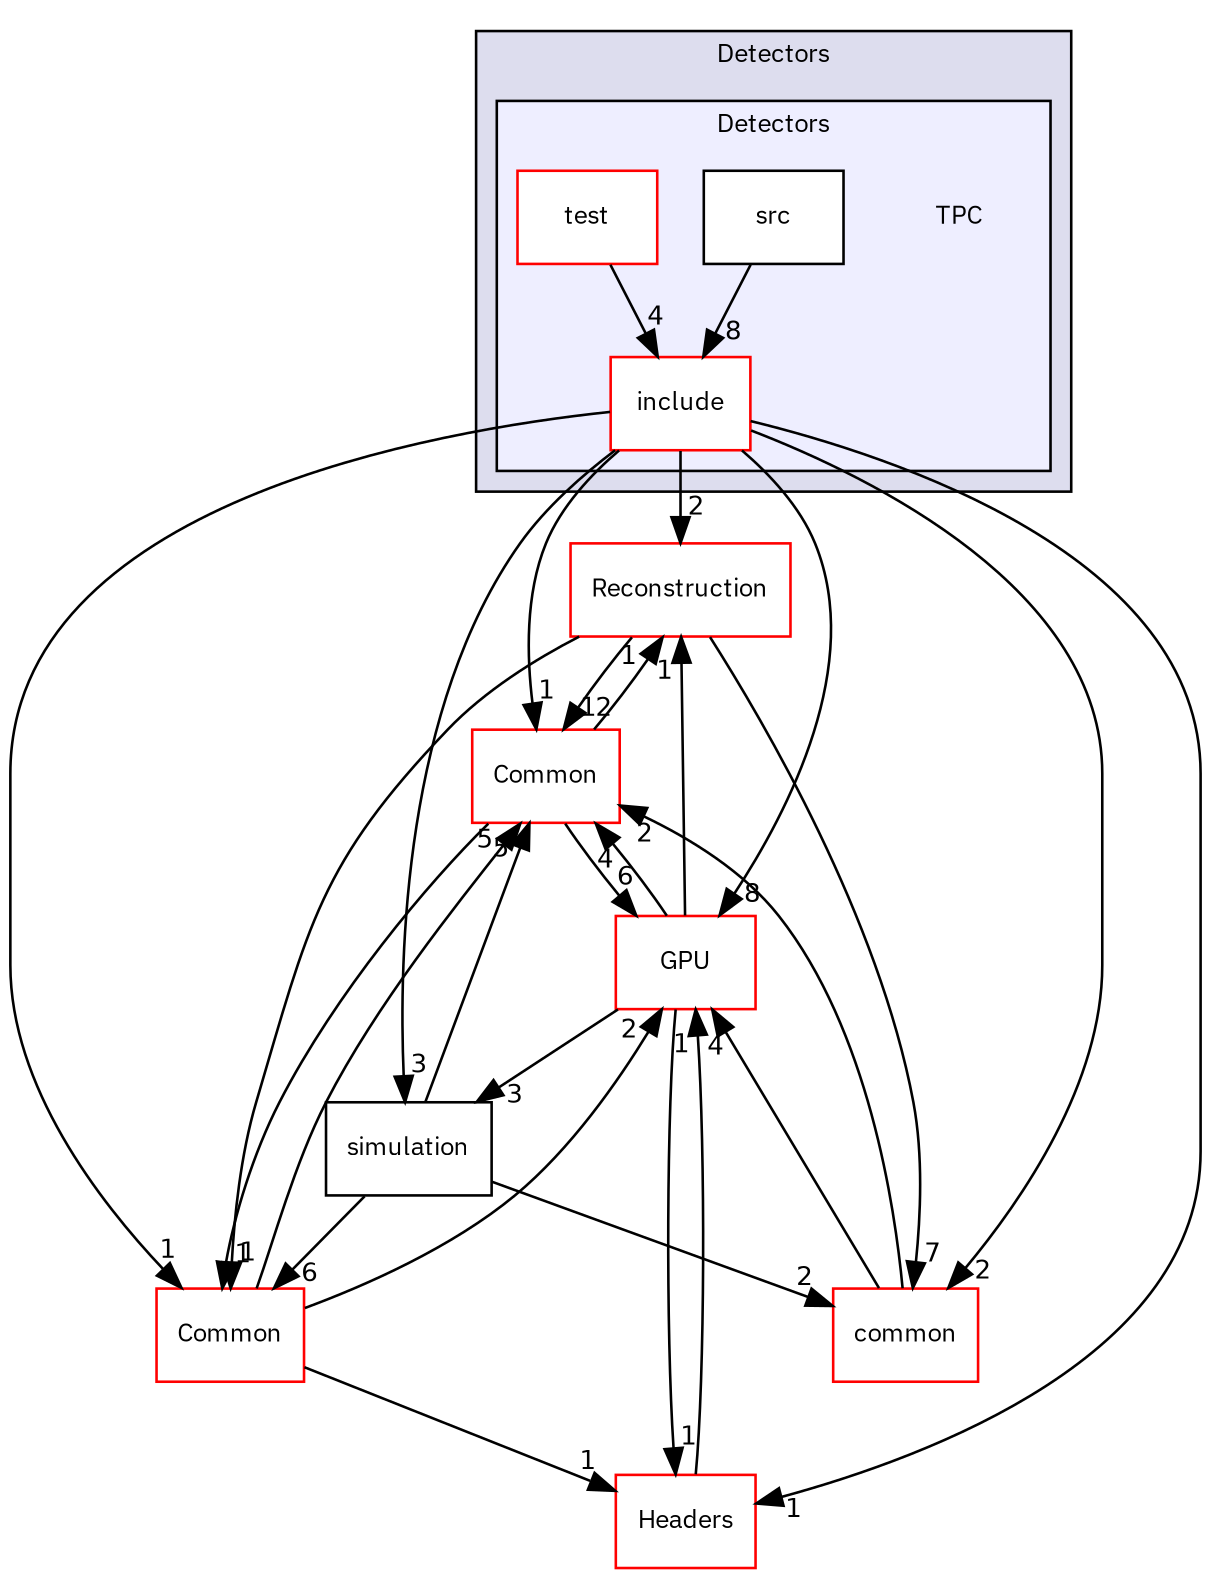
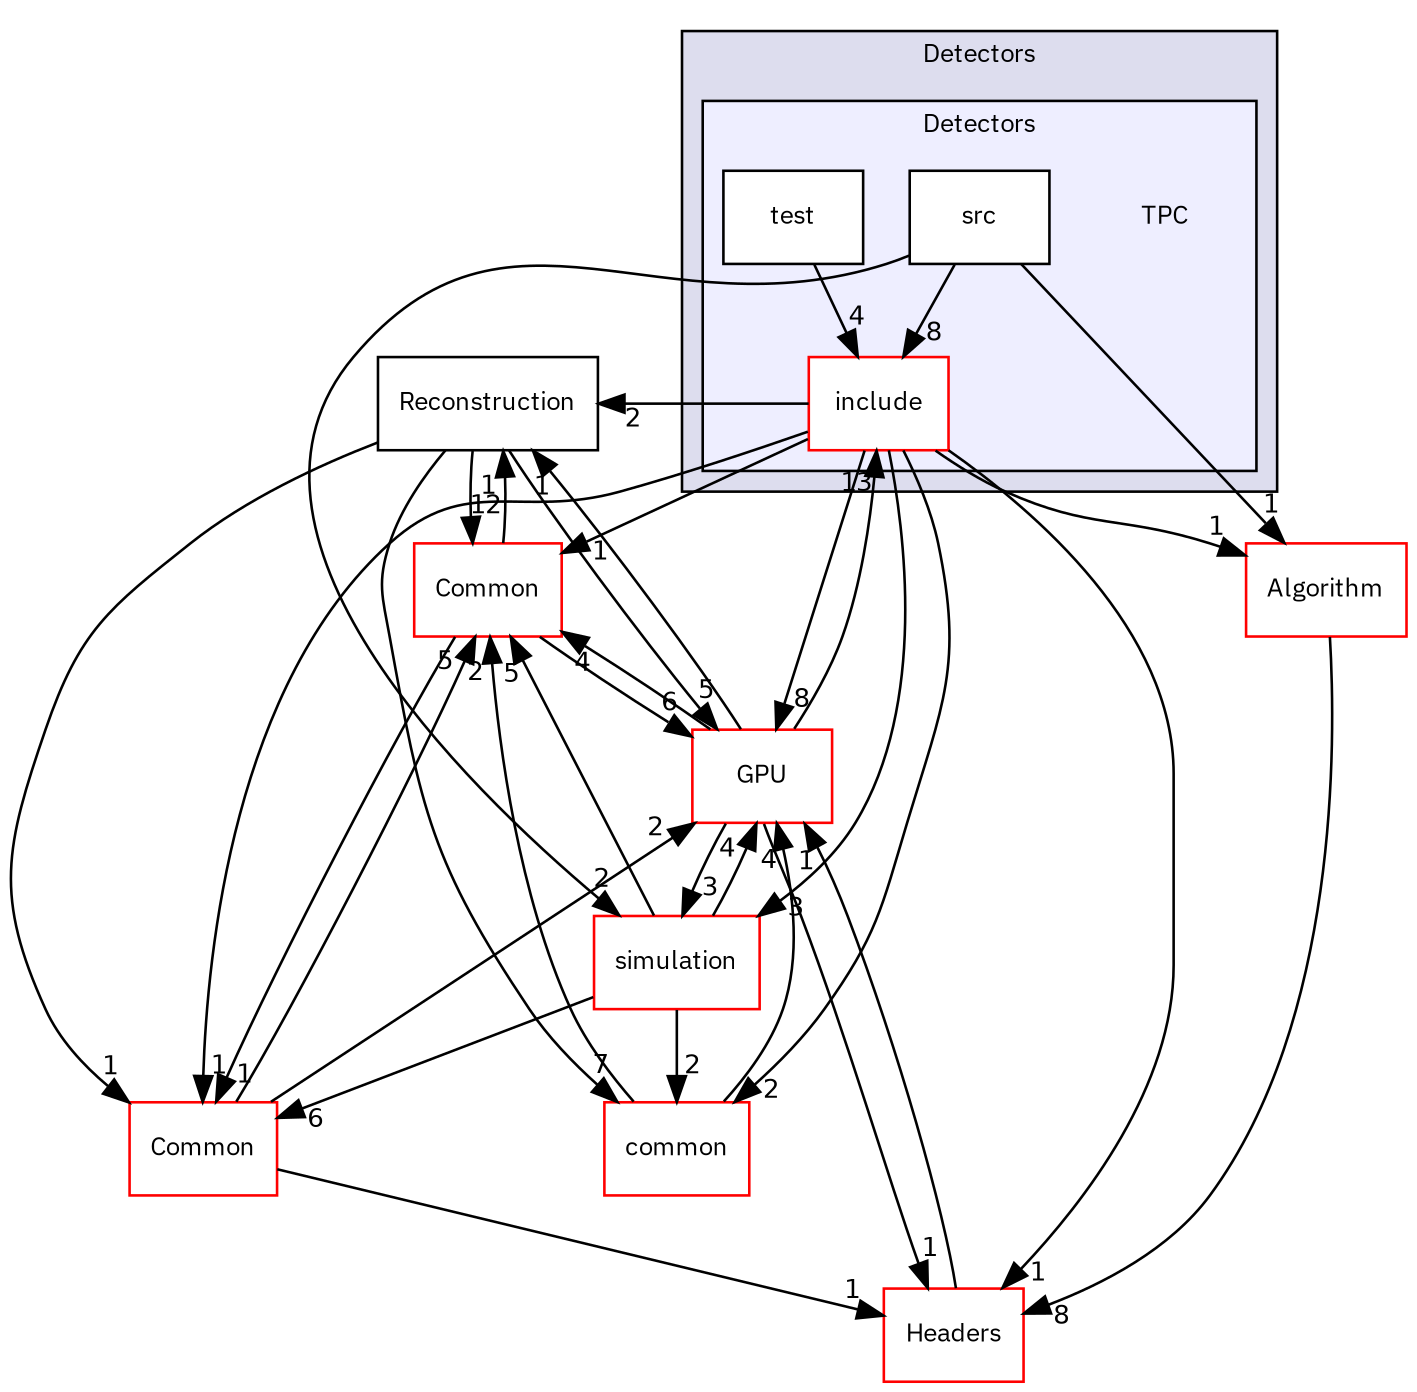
(587, 217) -> (793, 217)
none -> (338, 386)
none -> (602, 582)
(681, 590) -> (488, 404)
none -> (1326, 590)
none -> (851, 608)
none -> (731, 882)
(409, 1149) -> (677, 963)
